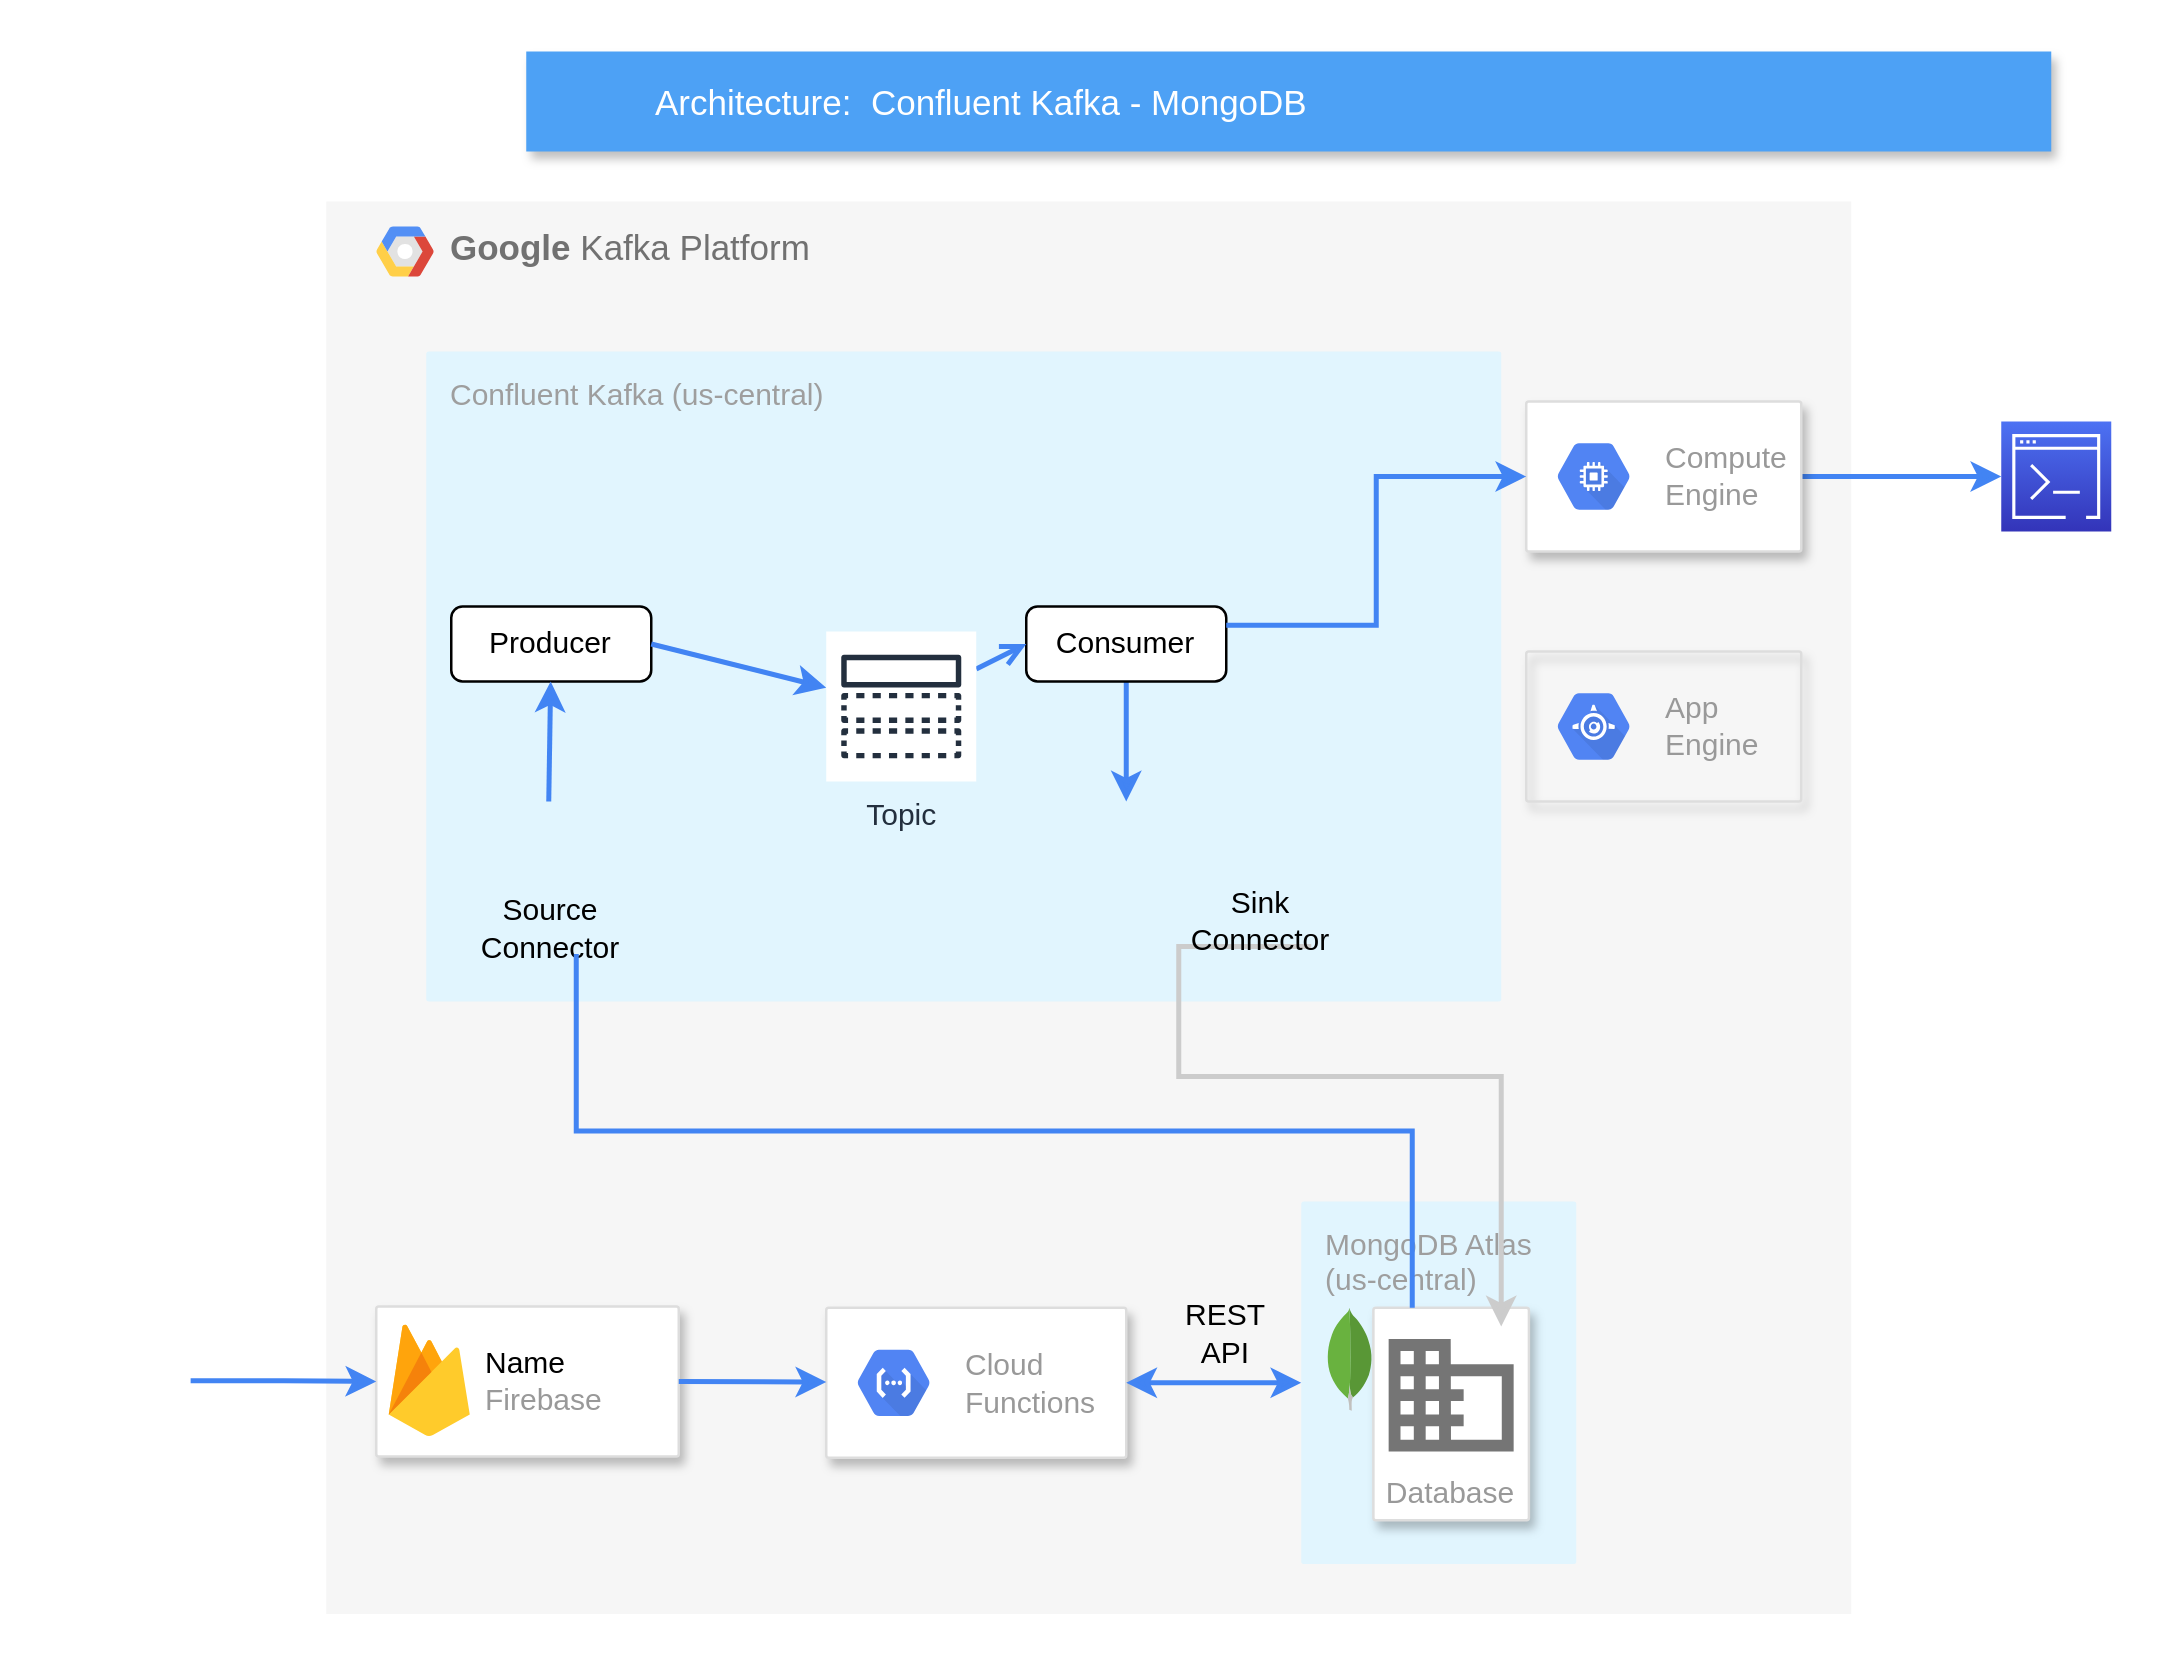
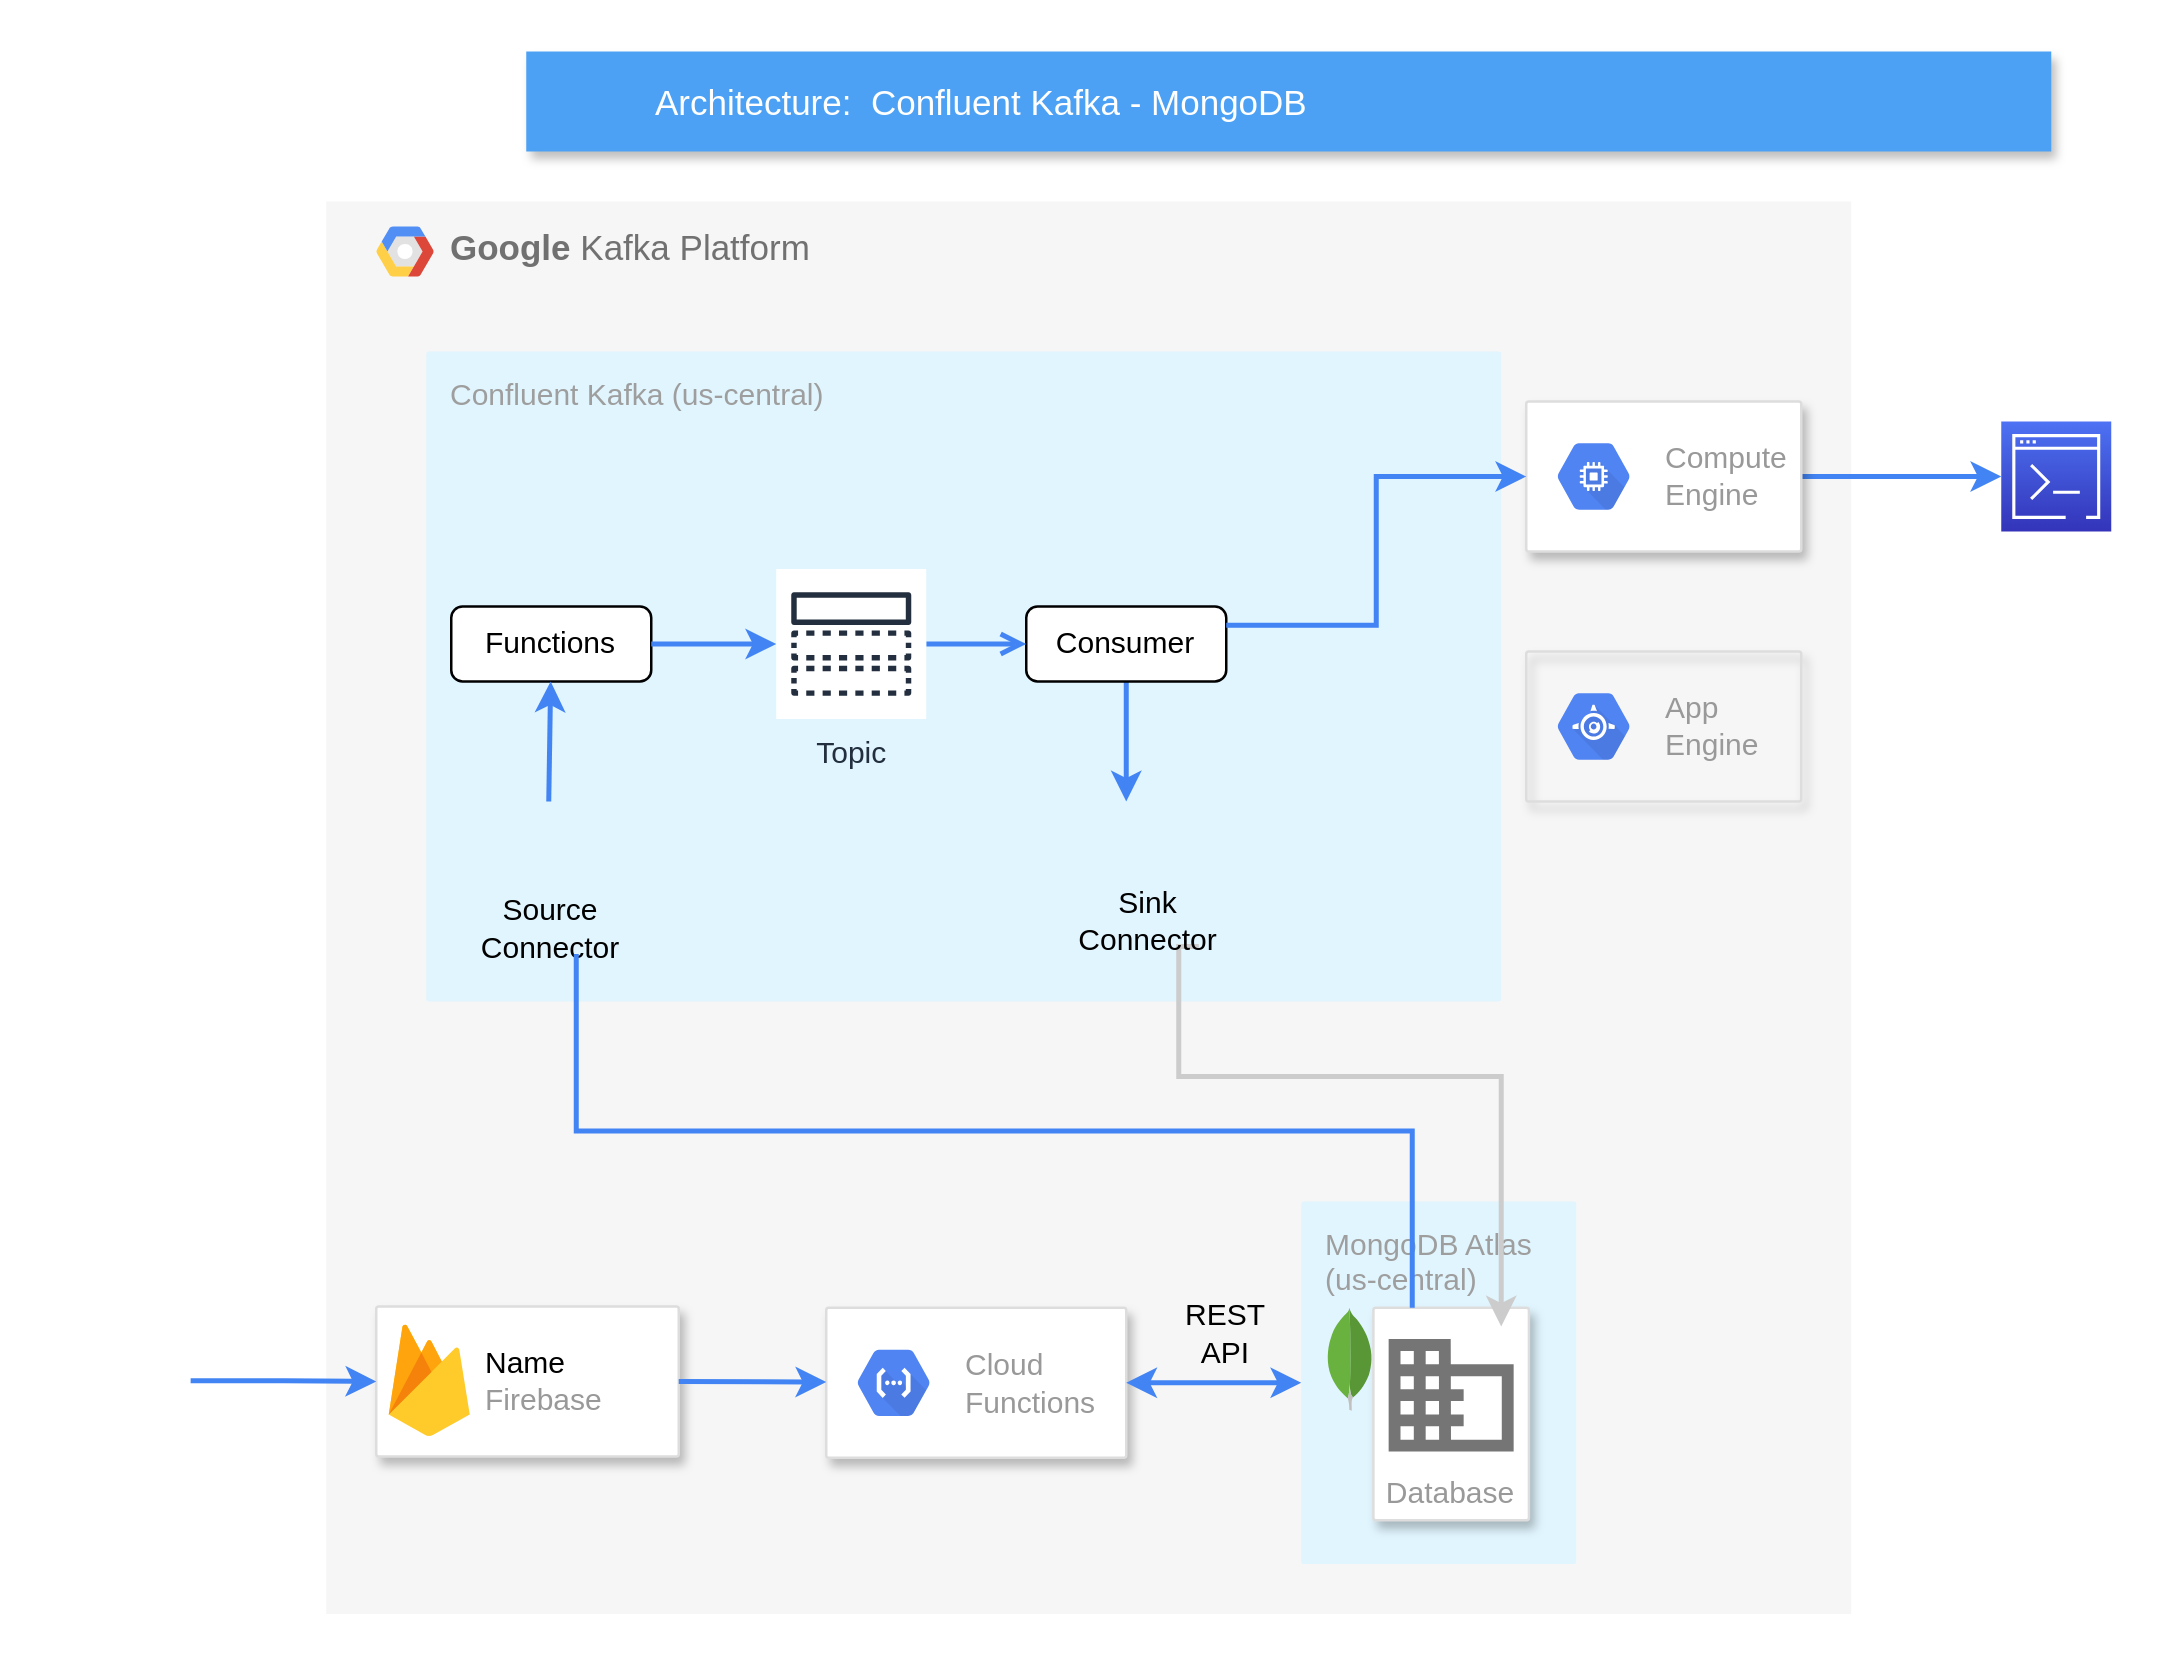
(551, 644) -> (551, 644)
(901, 706) -> (851, 644)
(1261, 921) -> (1149, 921)
